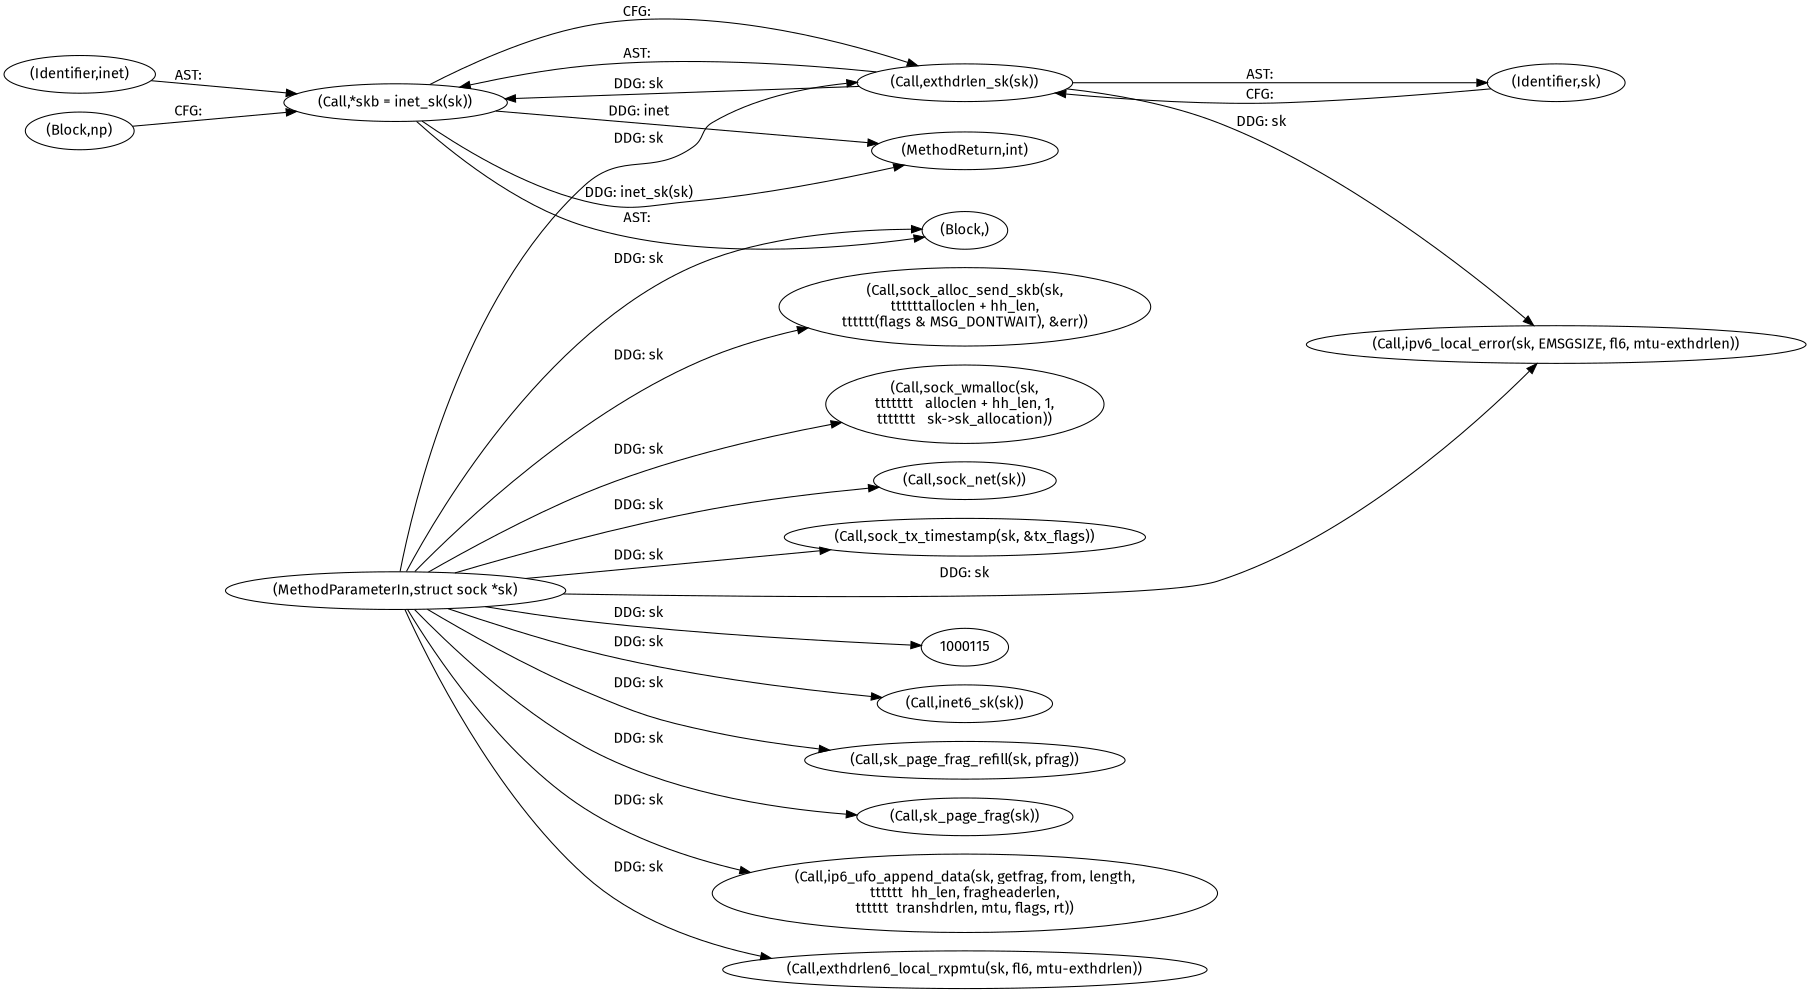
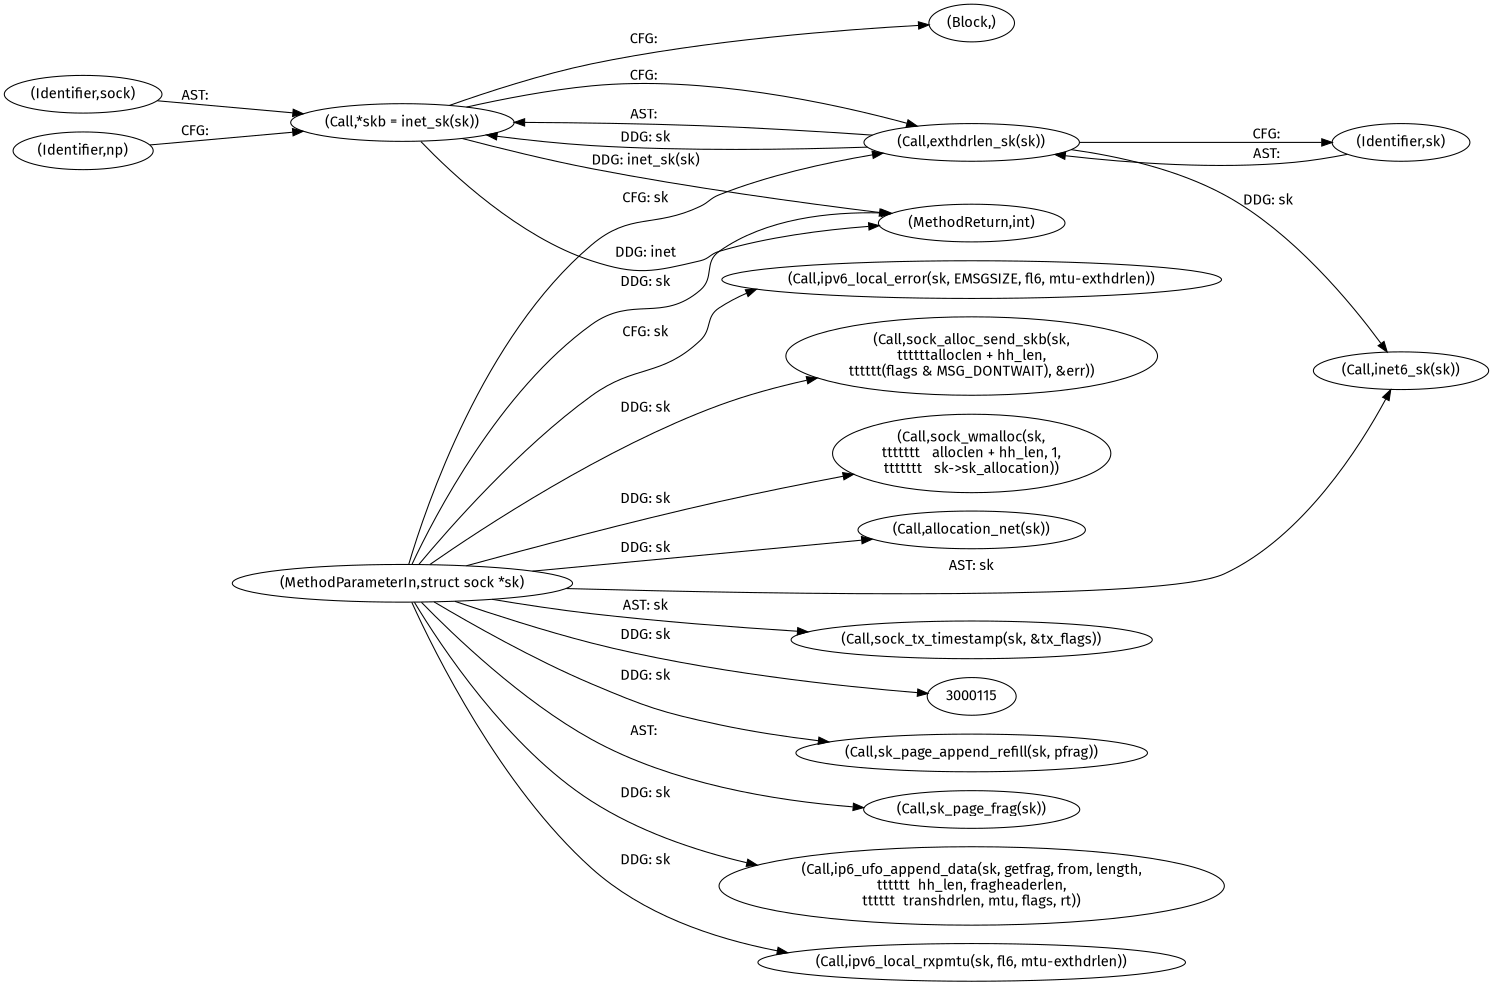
(80, 74) -> (83, 94)
(1262, 75) -> (1269, 135)
(1262, 95) -> (1269, 154)
(80, 131) -> (83, 151)
(639, 139) -> (646, 198)
(1313, 168) -> (1249, 210)
(639, 218) -> (646, 39)
(607, 320) -> (604, 318)
(965, 481) -> (972, 530)
(639, 556) -> (646, 606)
(965, 573) -> (646, 332)
(639, 642) -> (972, 566)
(965, 647) -> (972, 696)
(639, 739) -> (646, 731)
(965, 760) -> (972, 753)
(965, 970) -> (972, 962)
